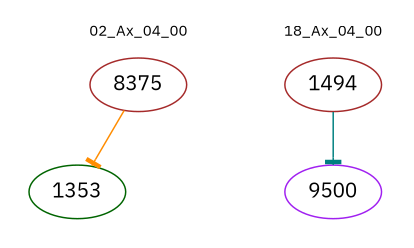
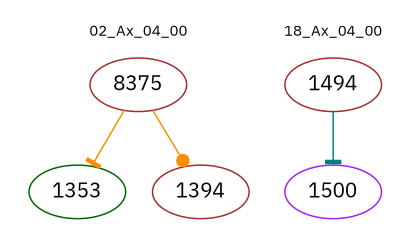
none -> (201, 192)
(333, 192) -> (333, 192)
